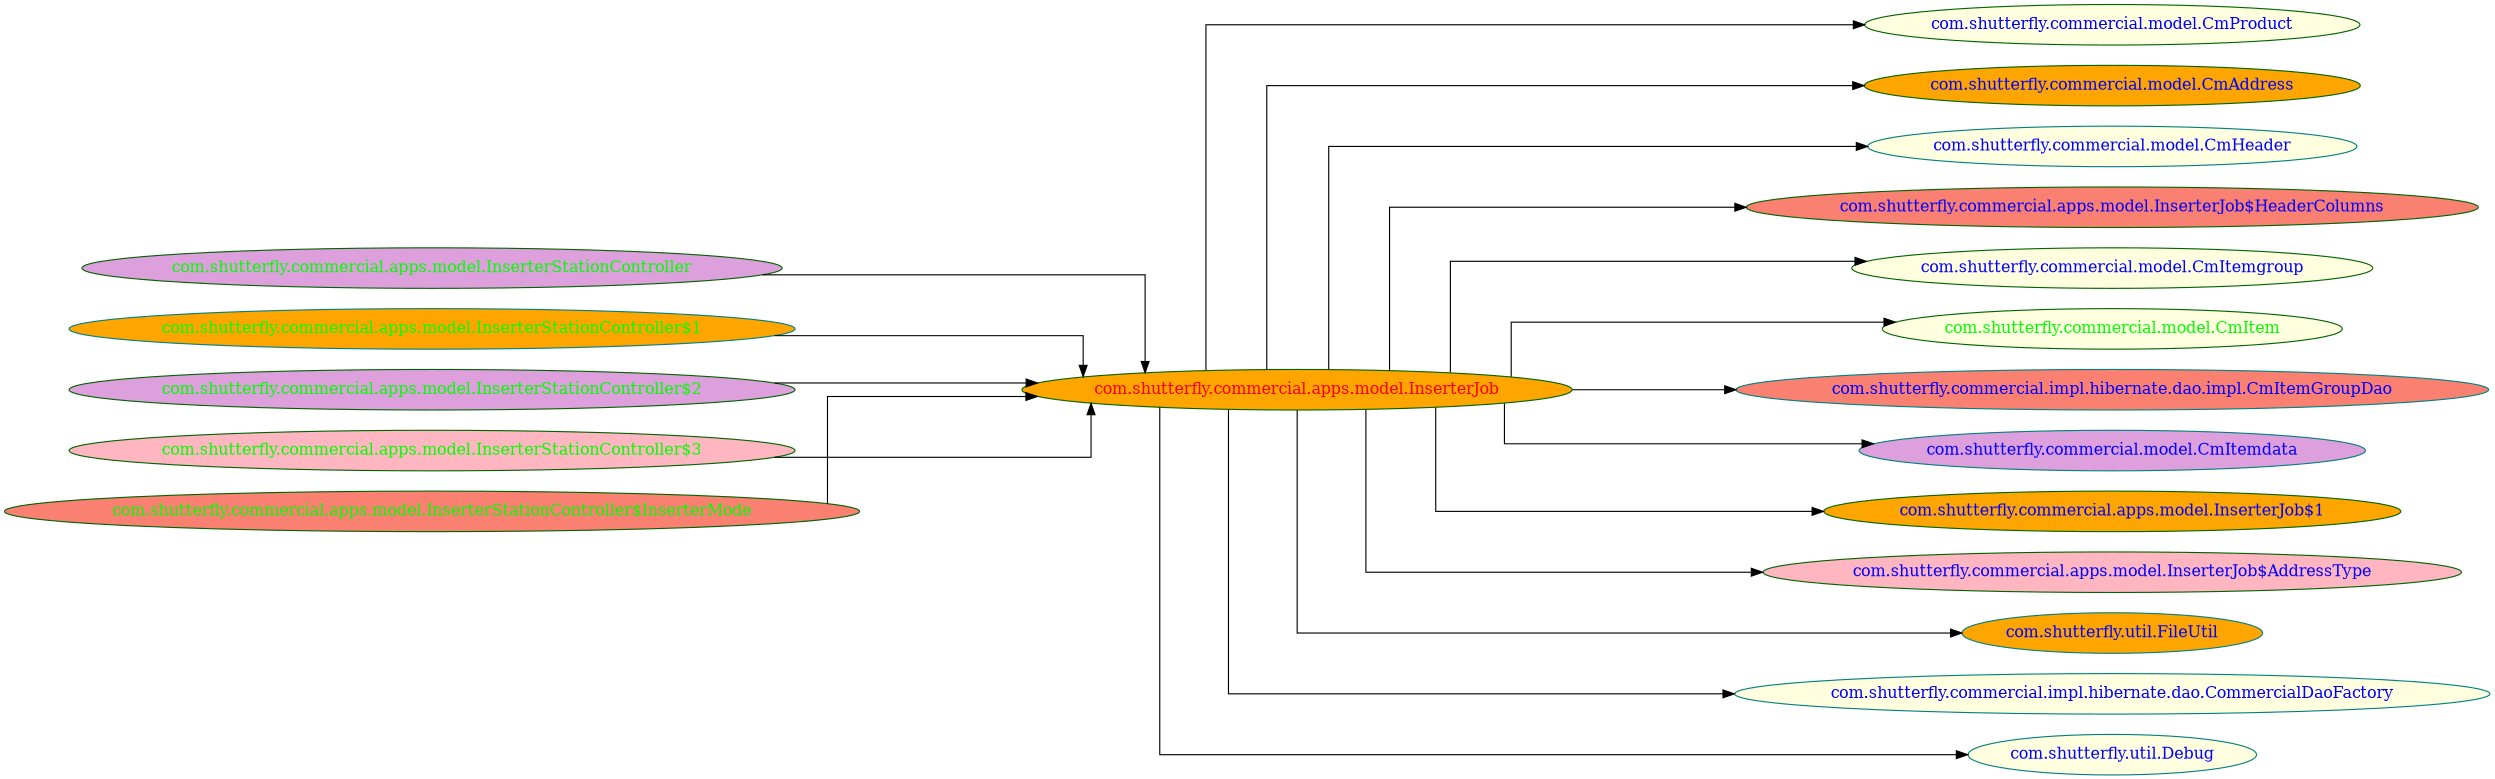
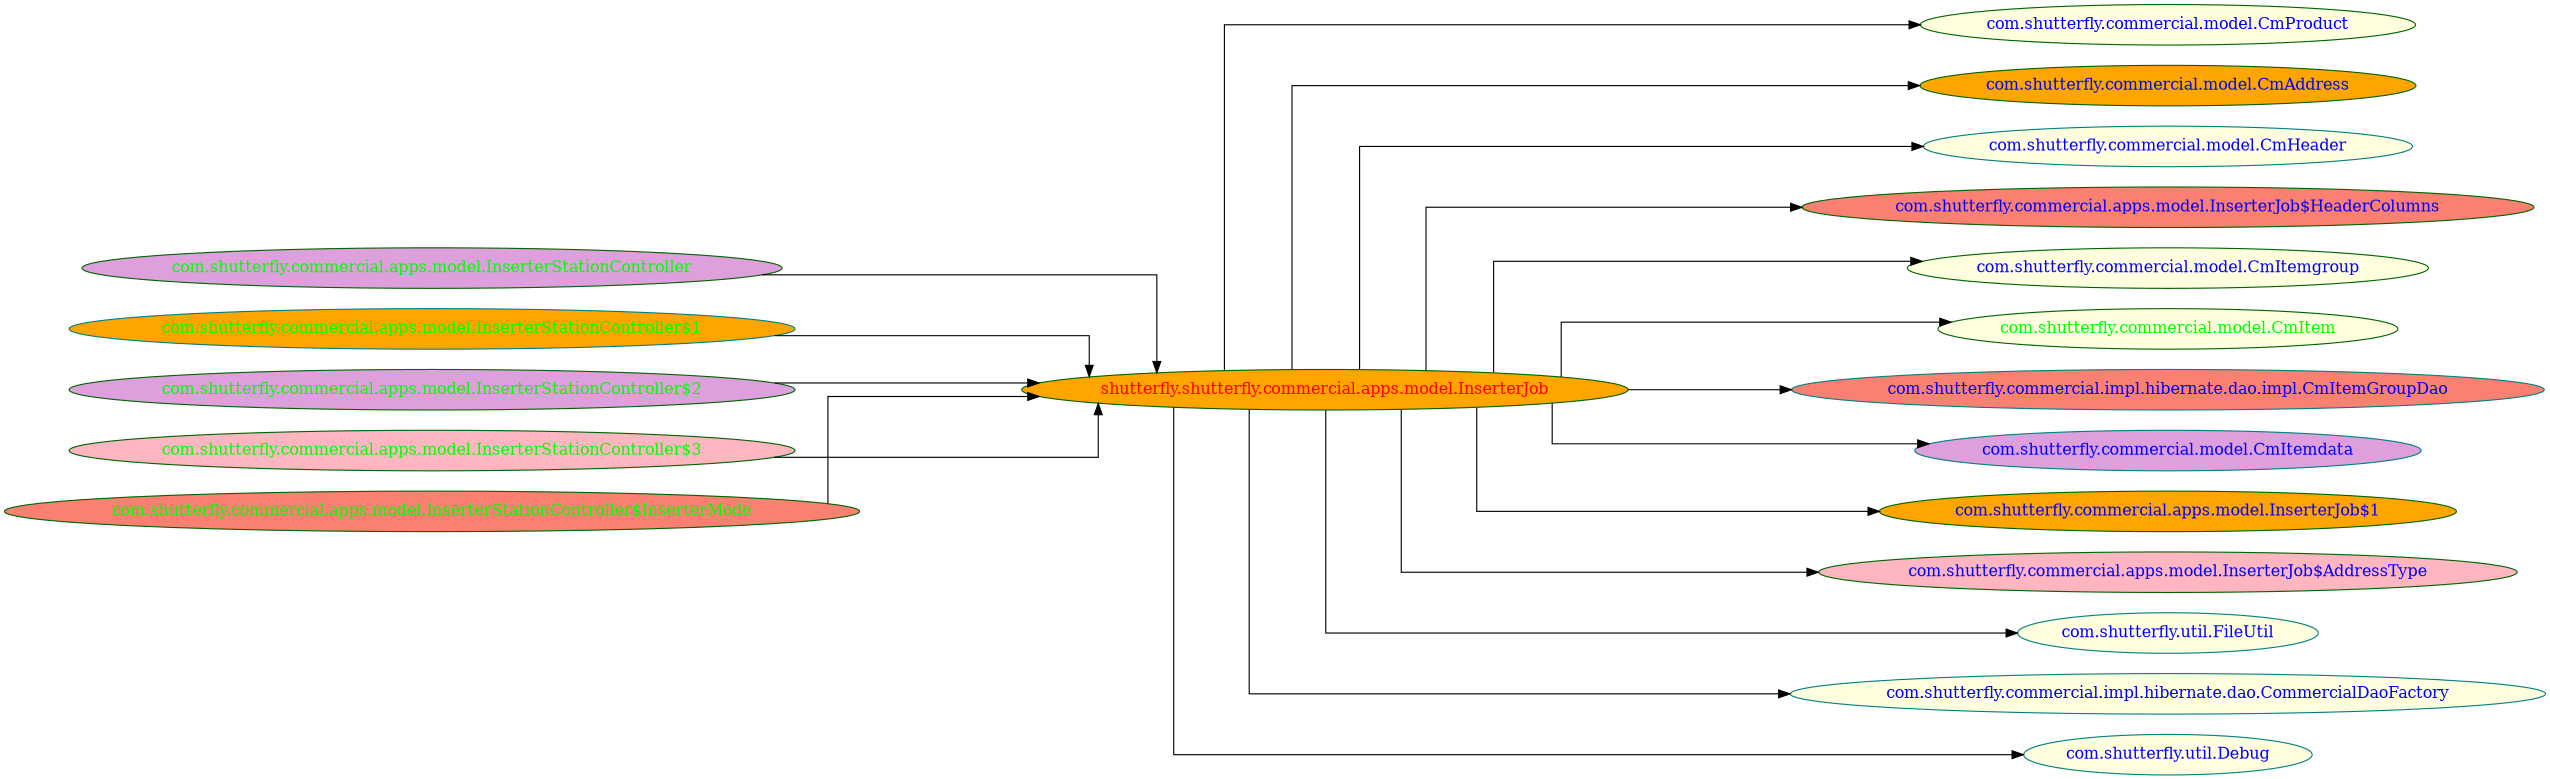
(1297, 390) -> (1325, 390)
(2112, 633) -> (2168, 633)
